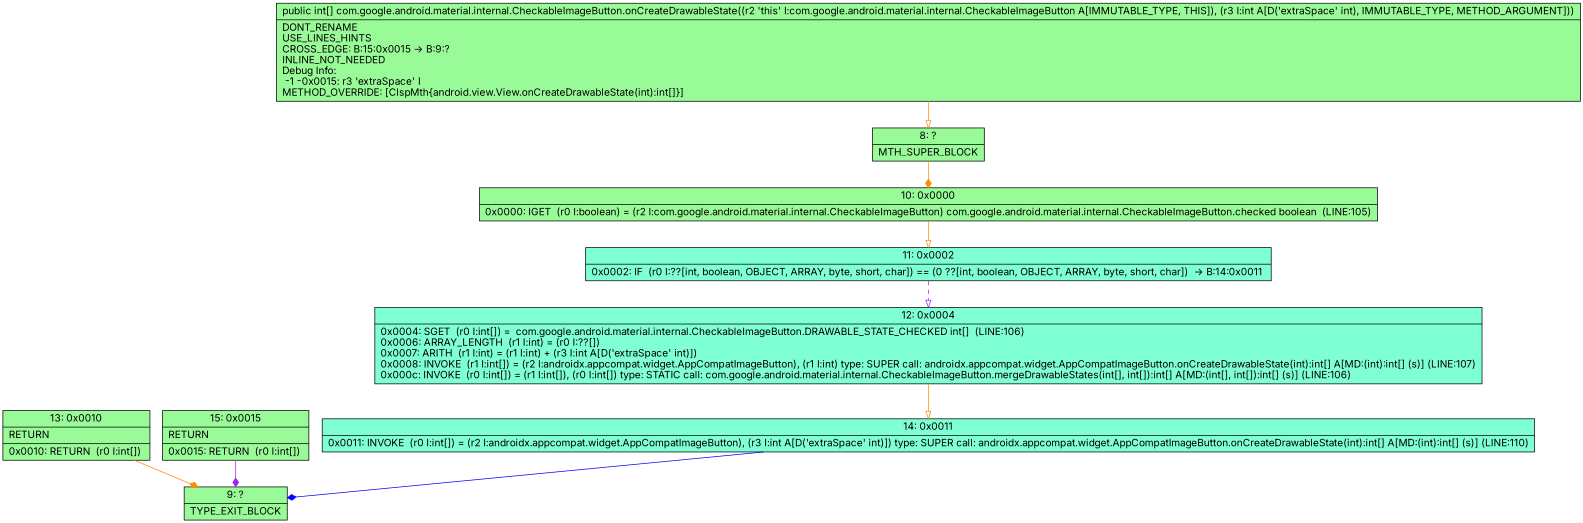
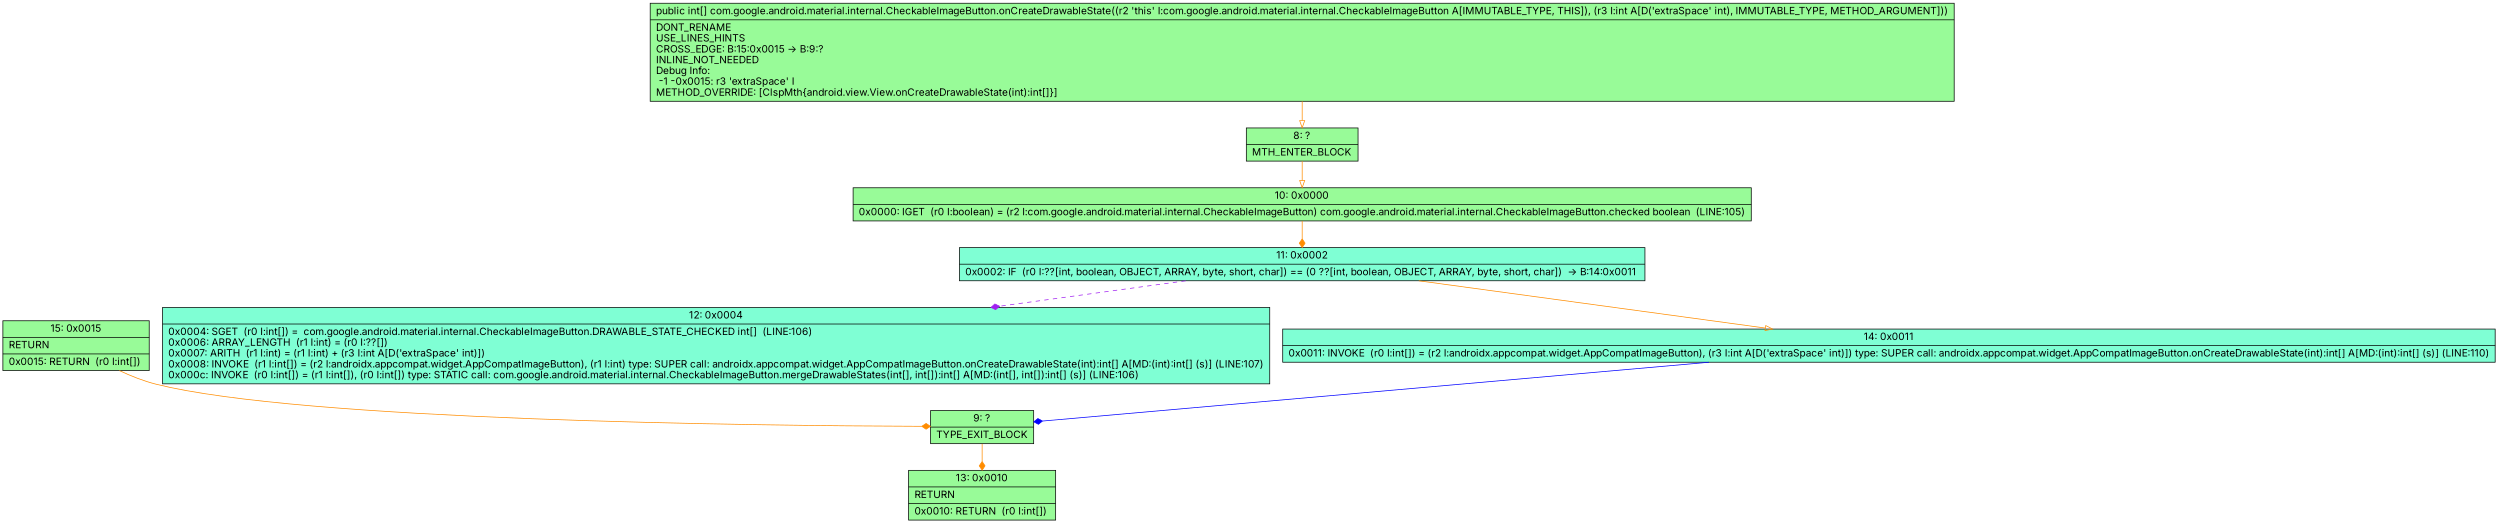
(928, 152) -> (1302, 152)
(928, 170) -> (1302, 171)
(928, 231) -> (1302, 230)
(928, 291) -> (1093, 294)
(928, 398) -> (1592, 304)
(236, 469) -> (518, 418)
(162, 472) -> (982, 453)
